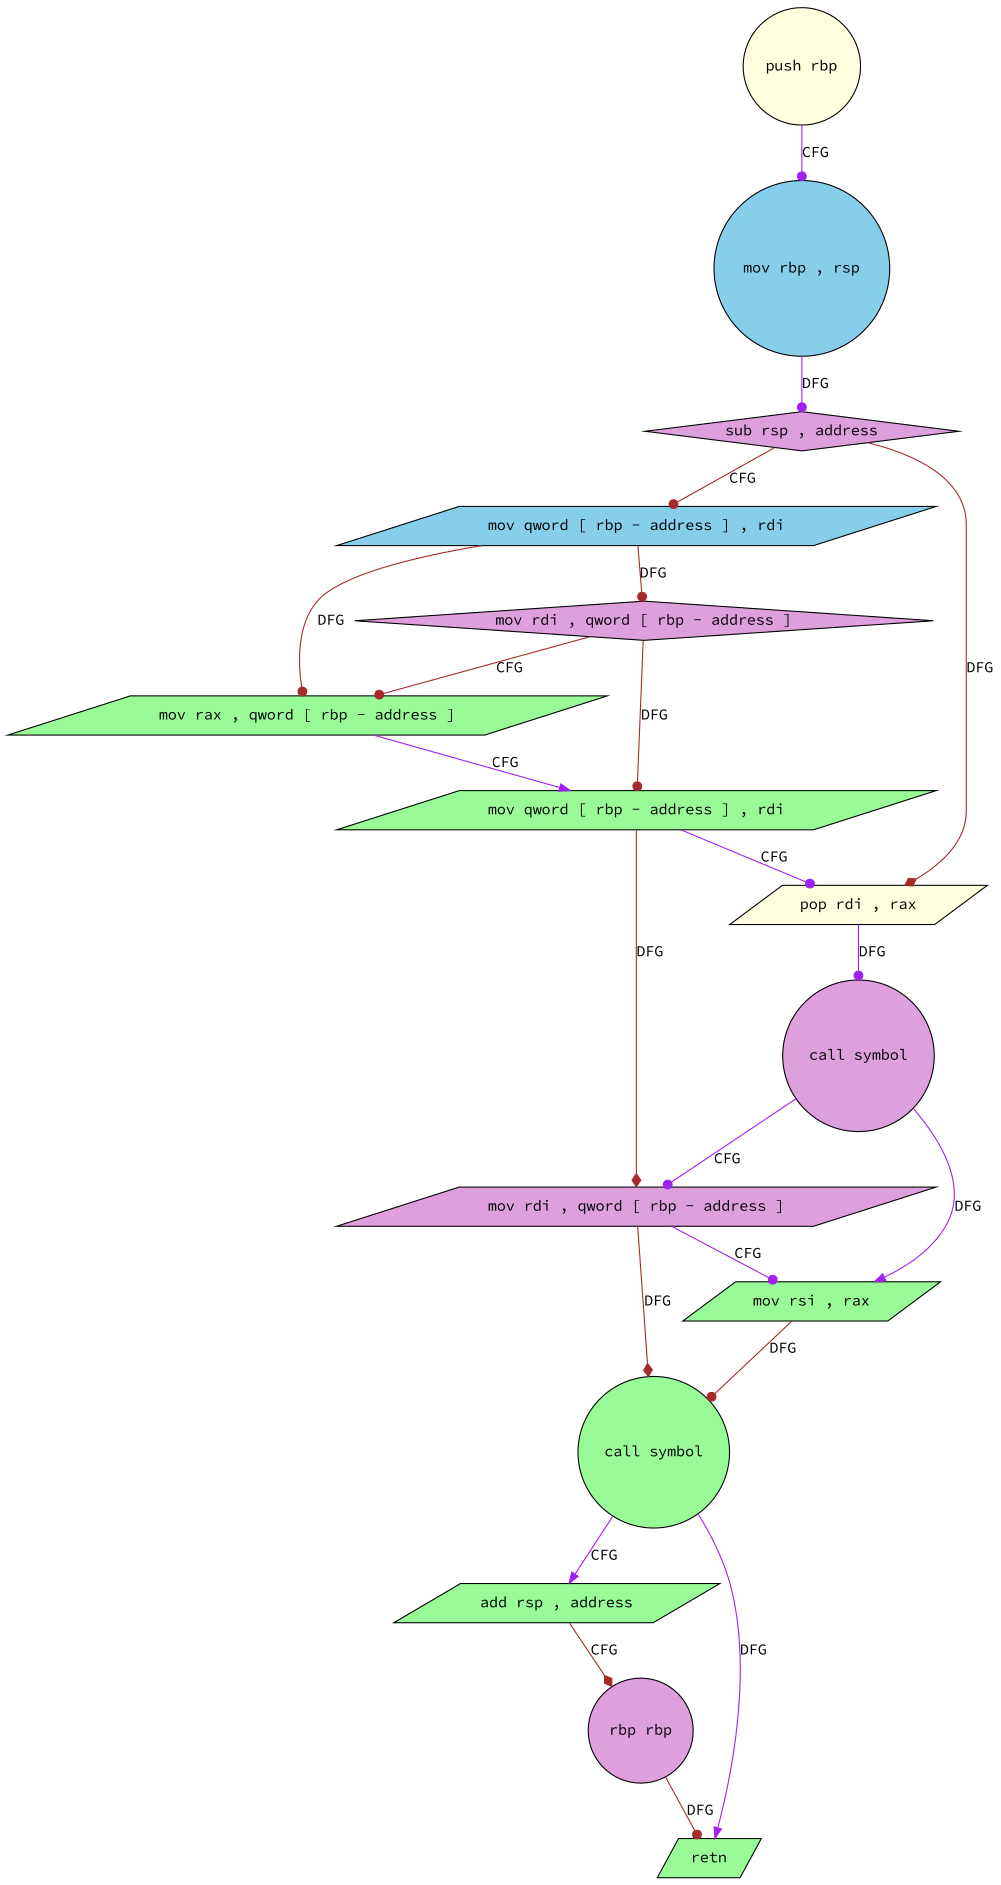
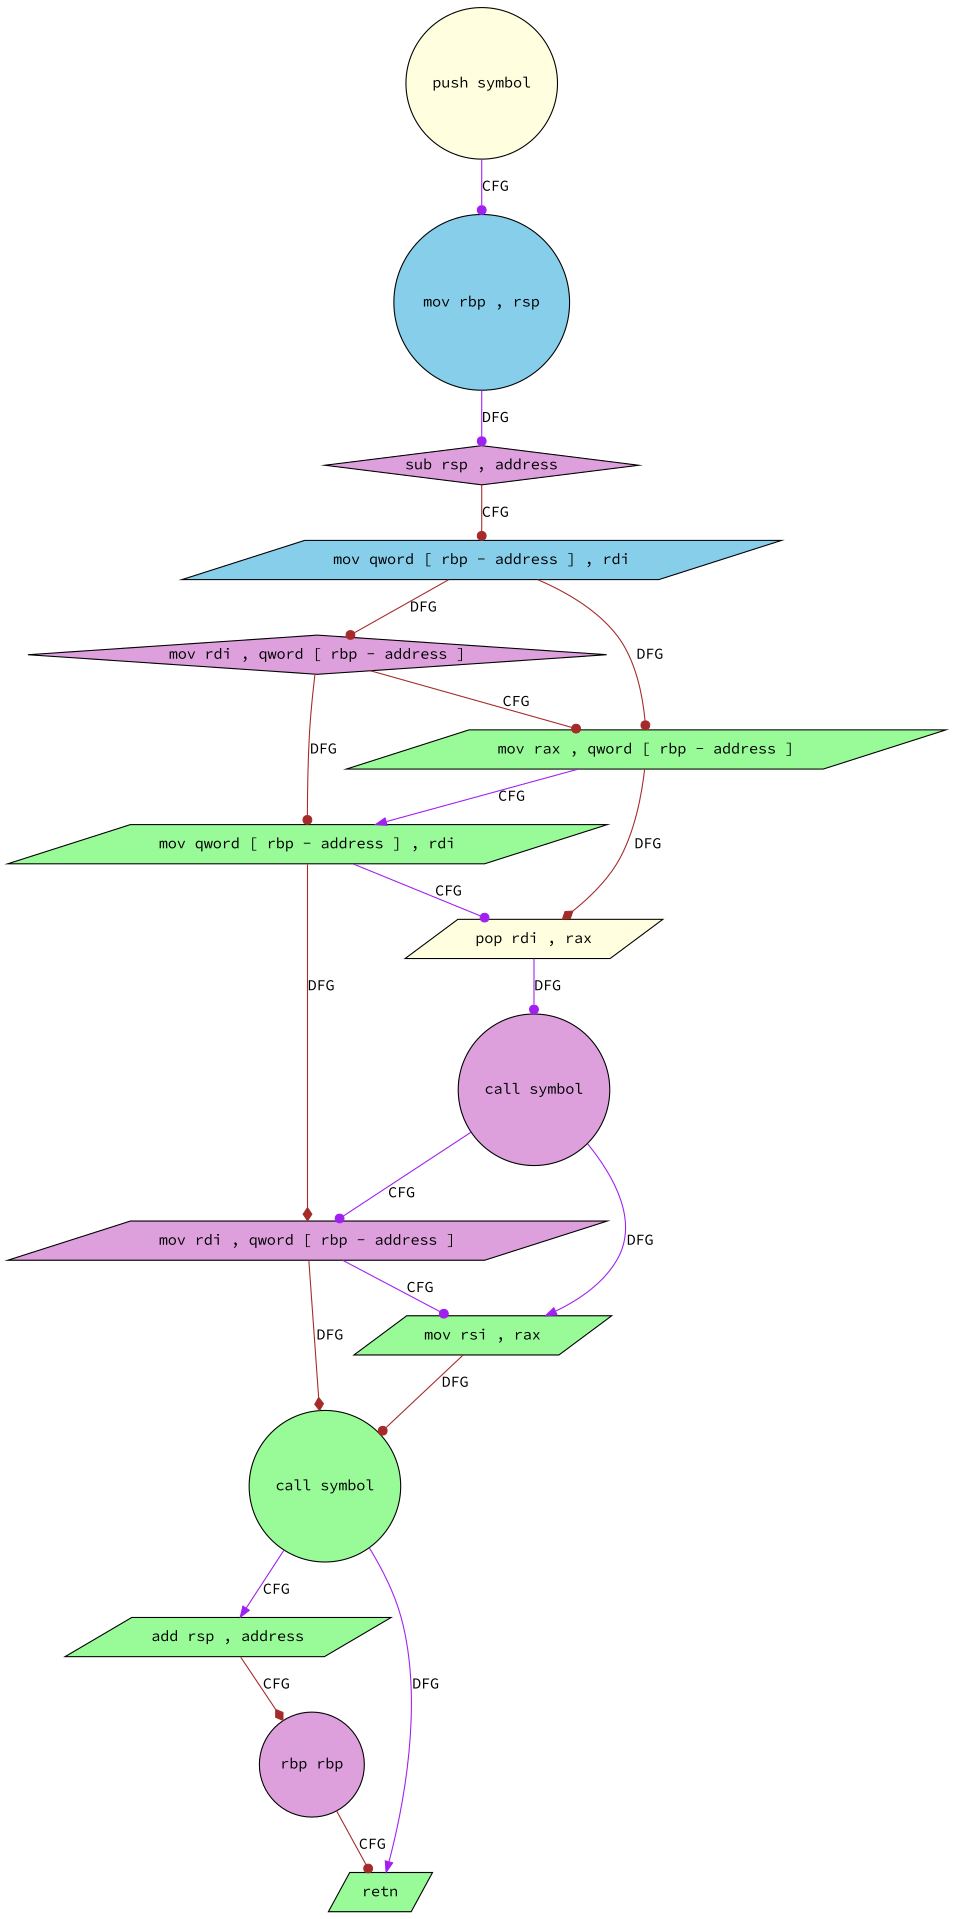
(802, 66) -> (482, 83)
(966, 643) -> (625, 848)
(700, 1811) -> (372, 1845)
